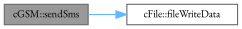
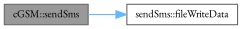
(182, 15) -> (182, 15)
